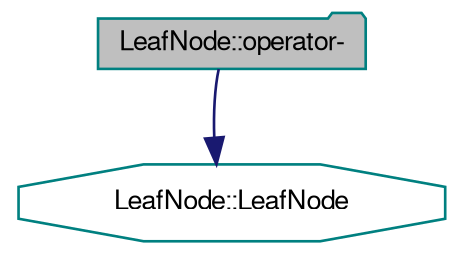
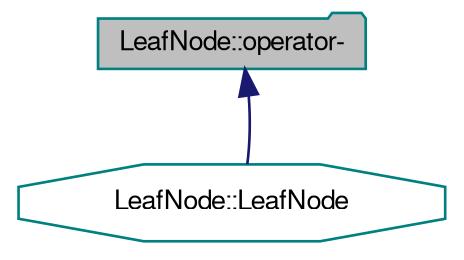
(215, 103) -> (250, 130)
